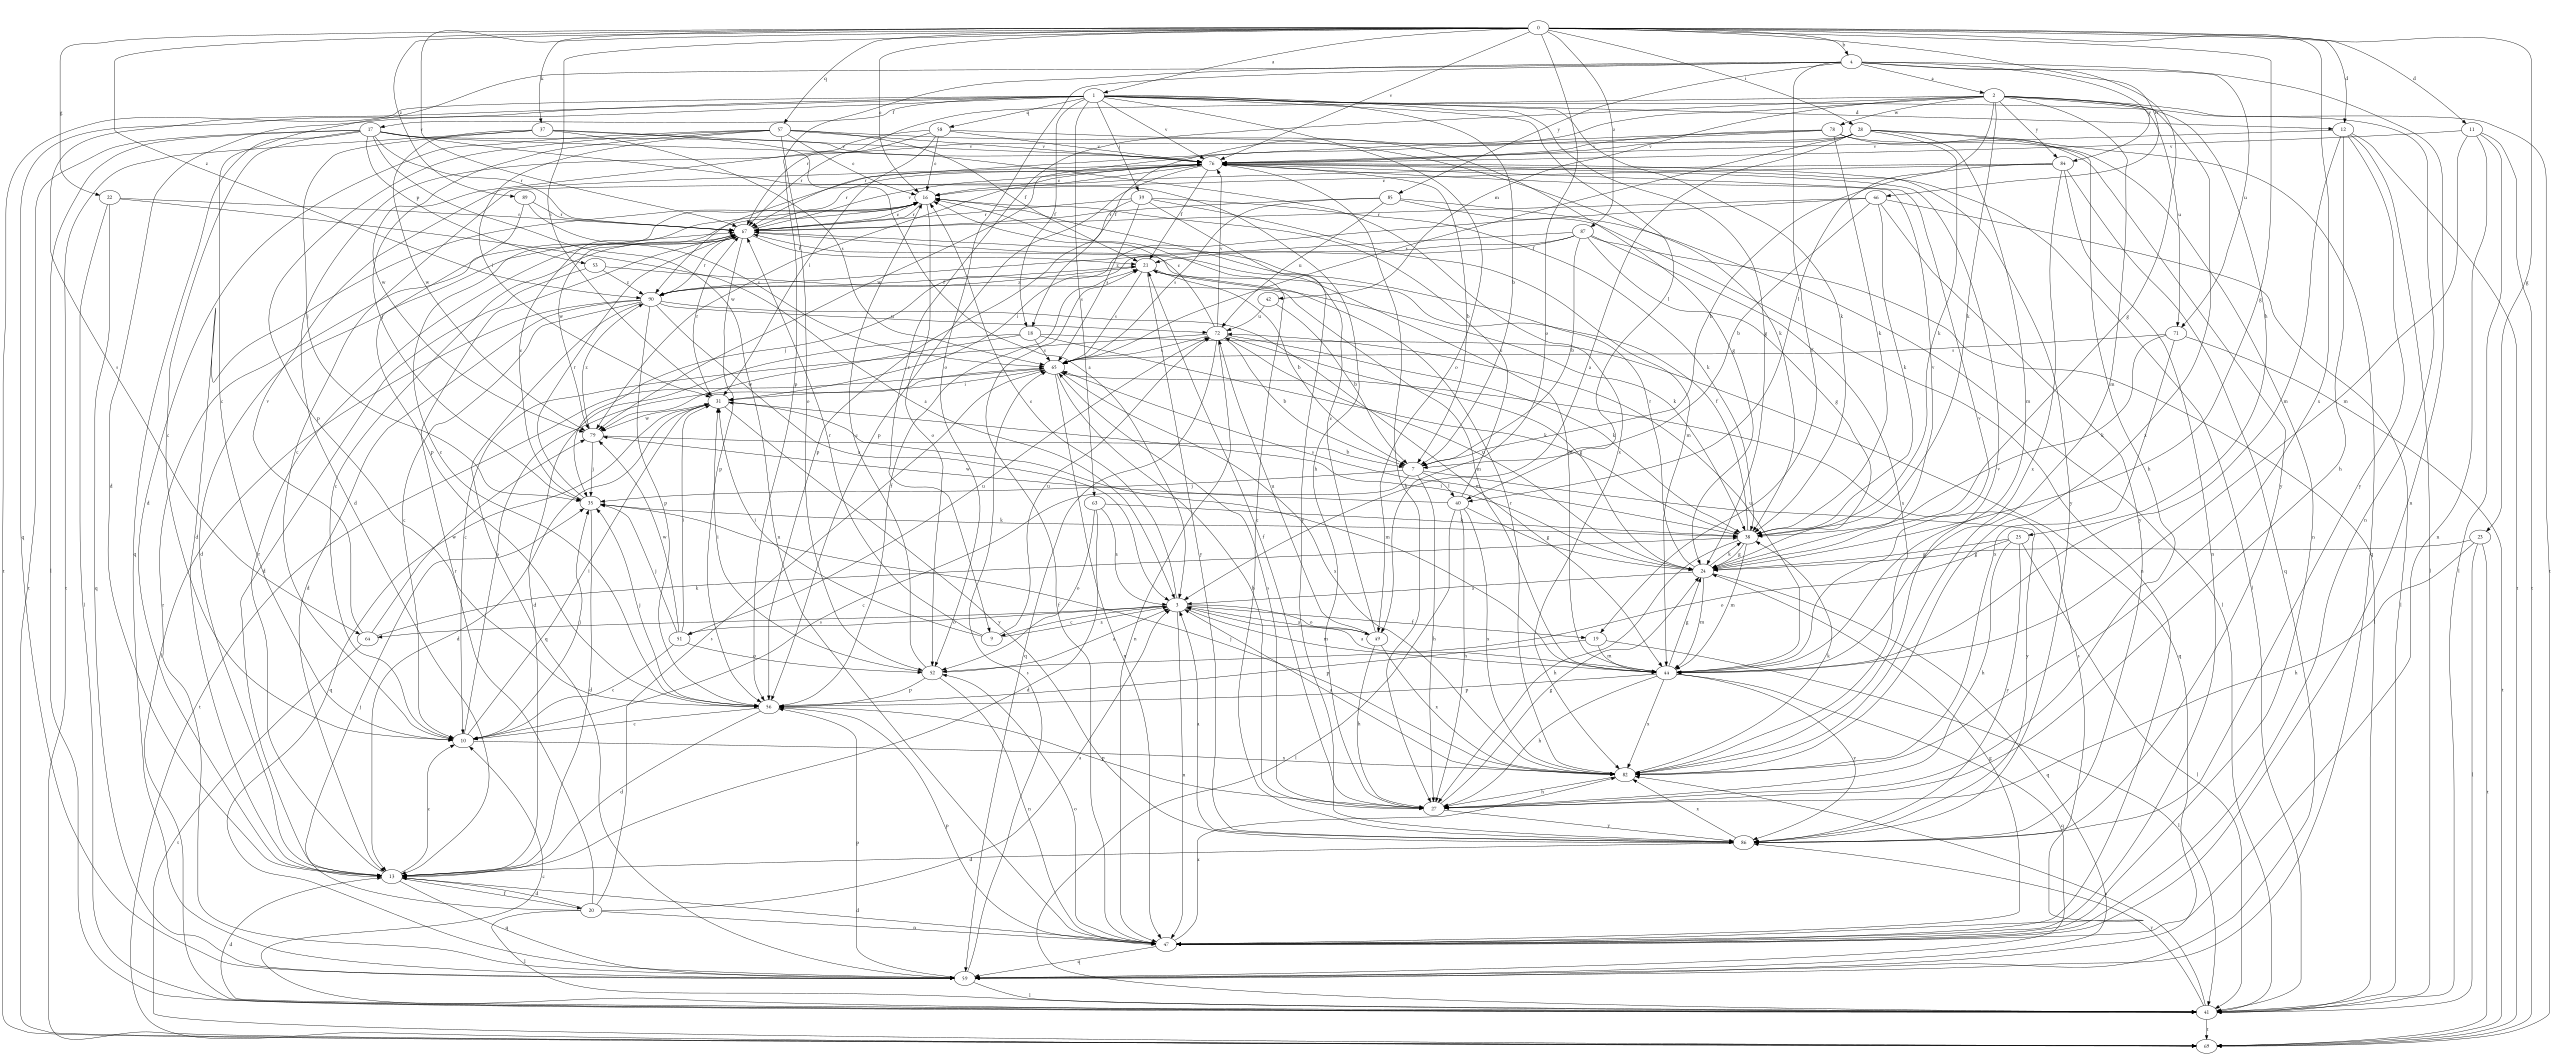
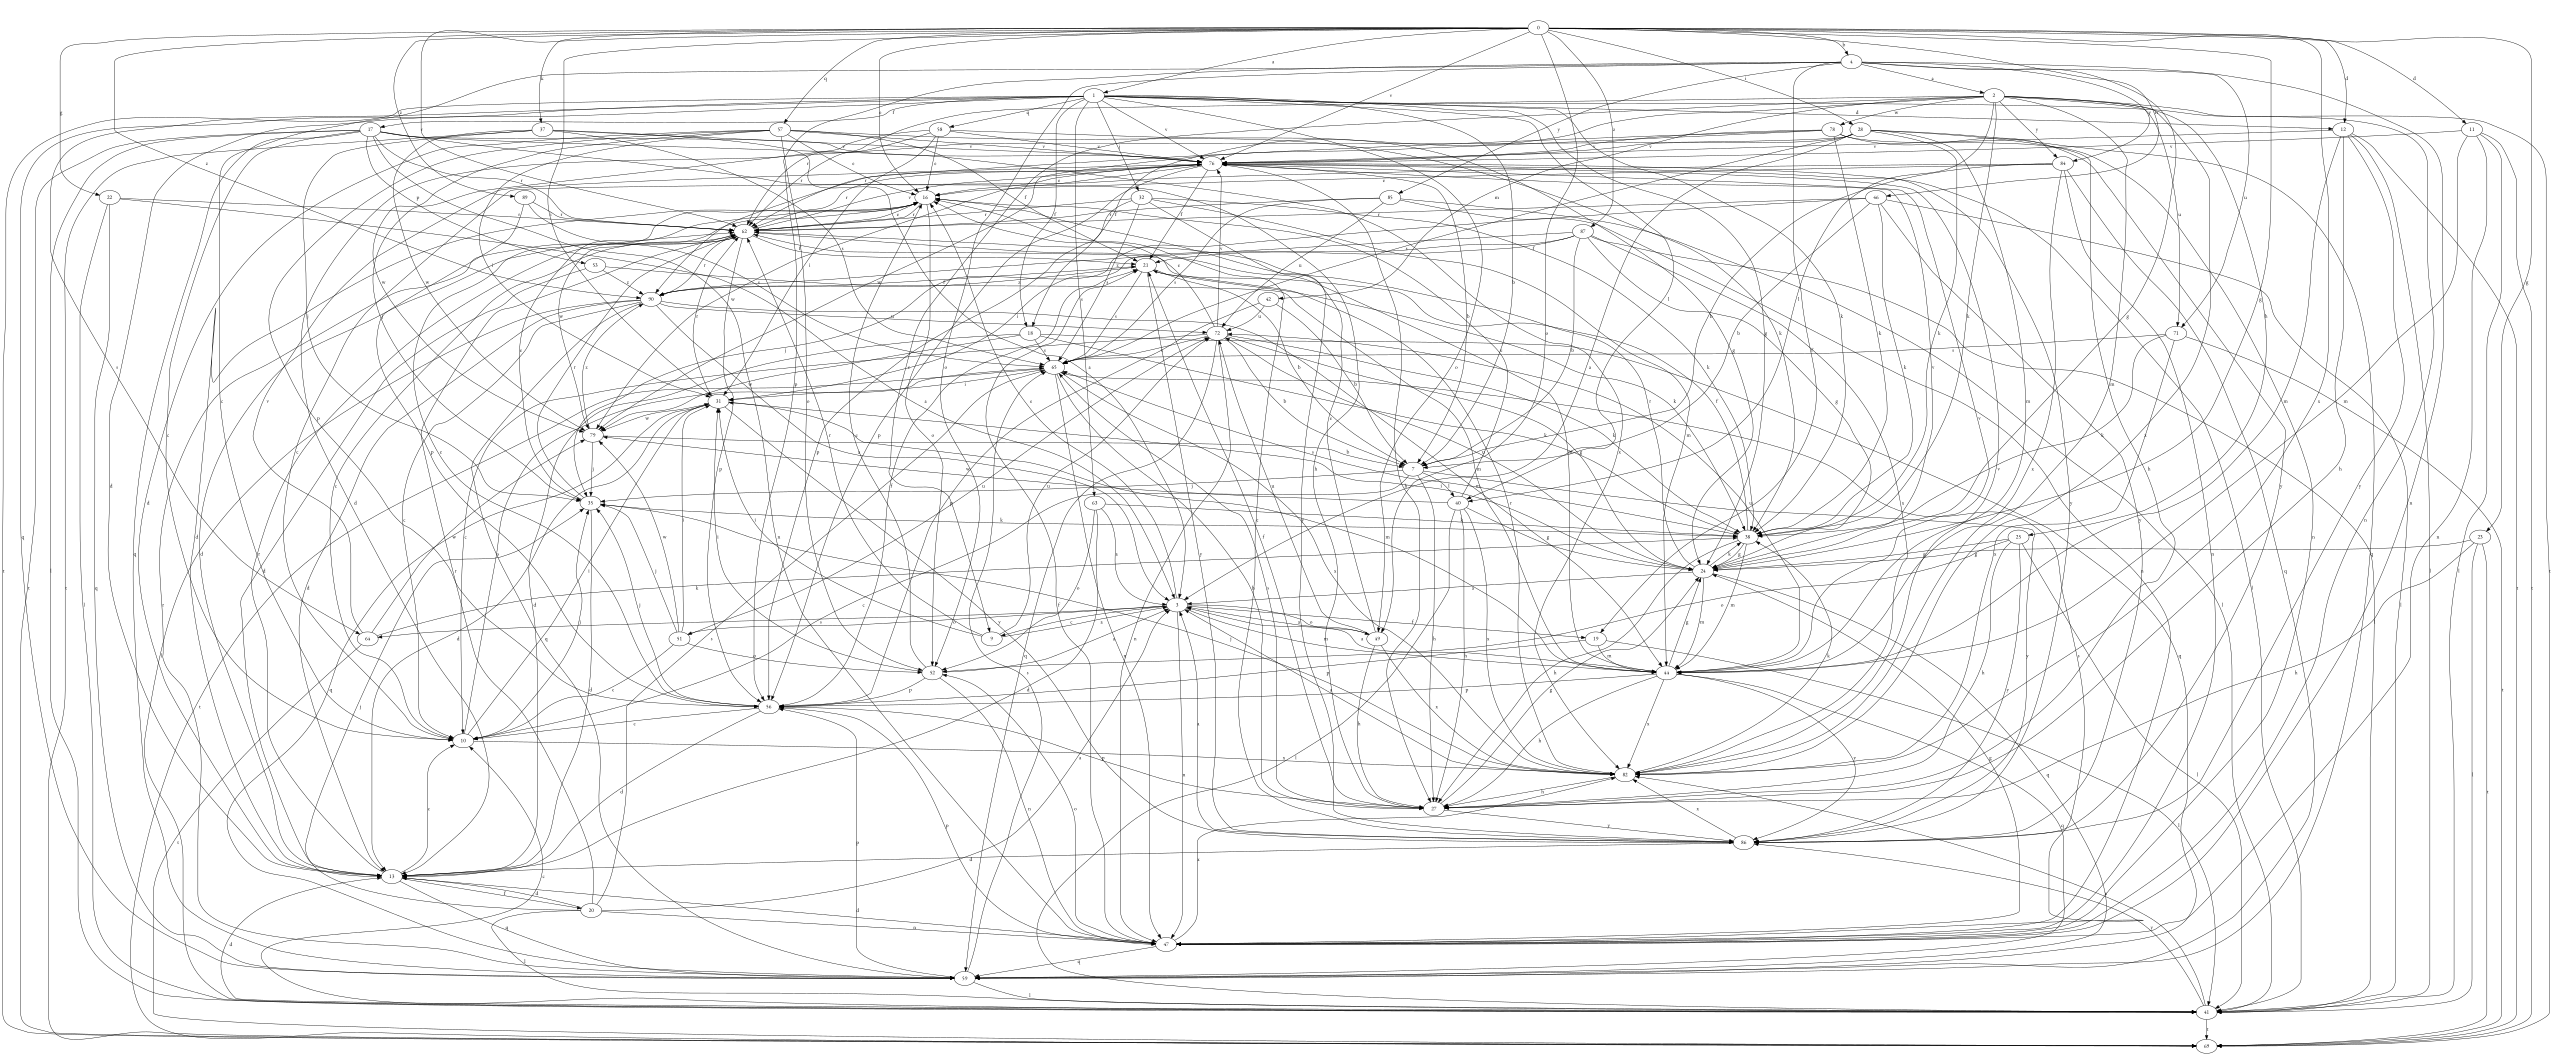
(1142, 198) -> (1142, 198)
(744, 231) -> (744, 231)
(668, 530) -> (960, 483)
